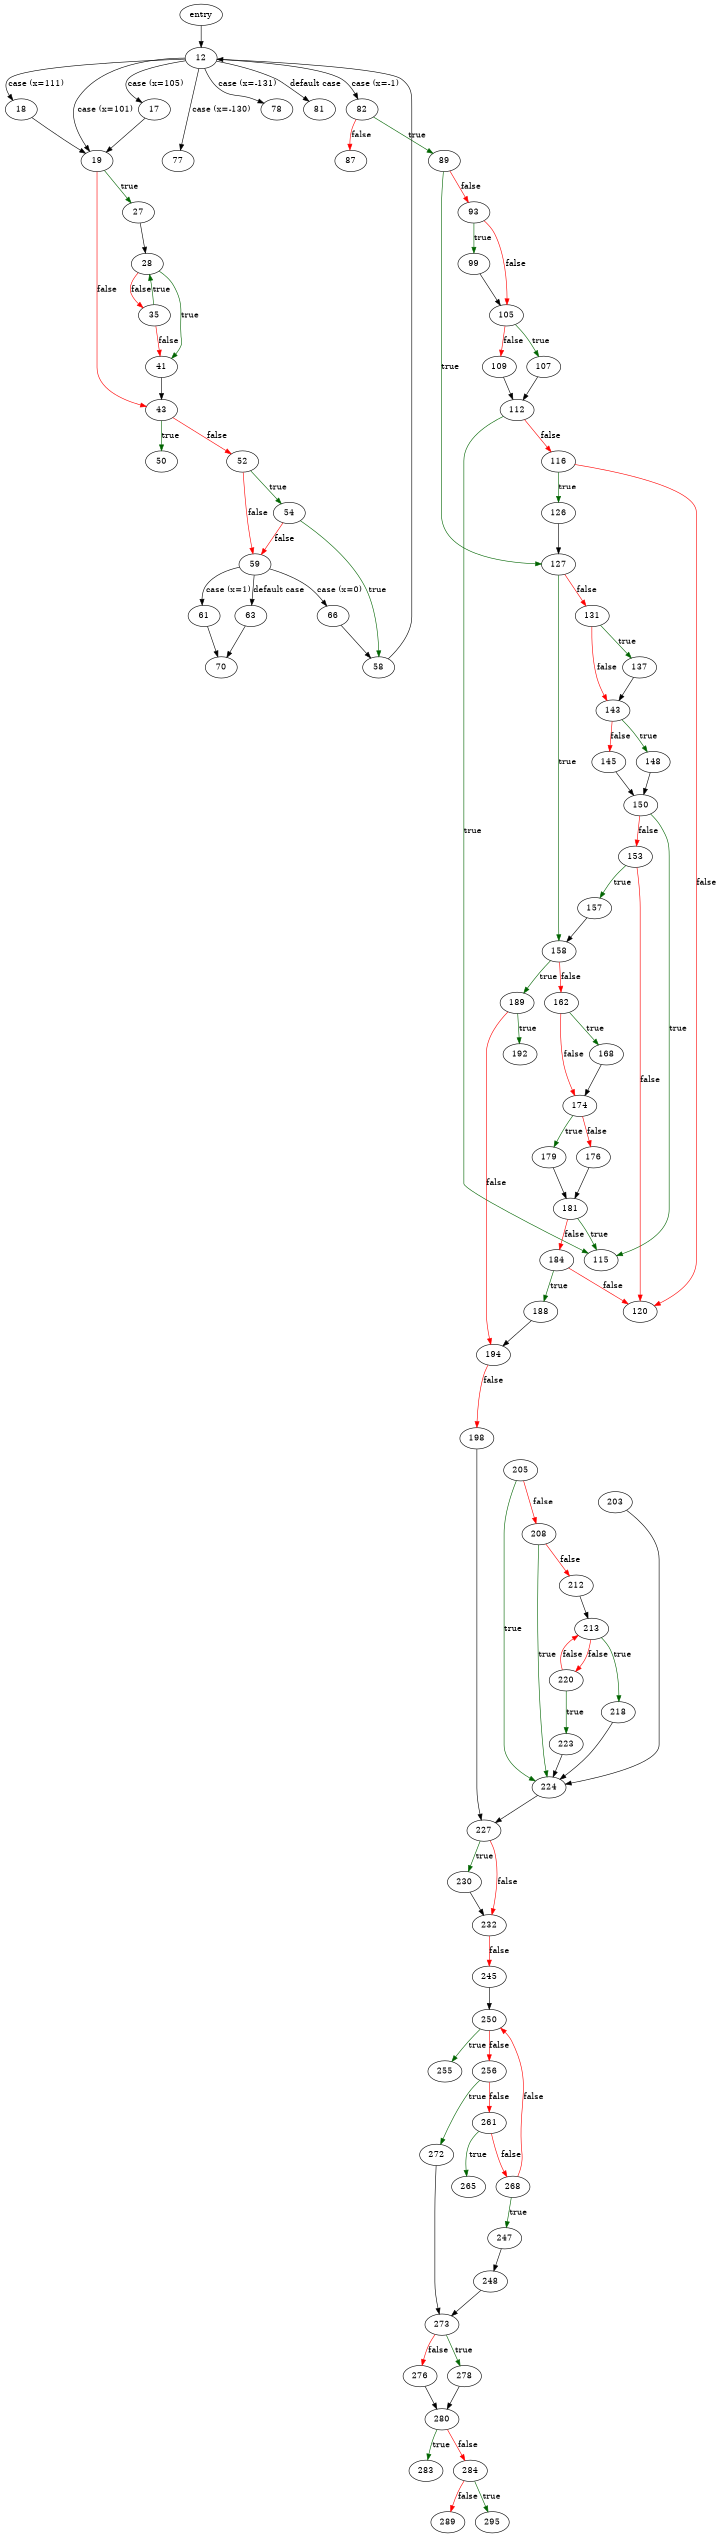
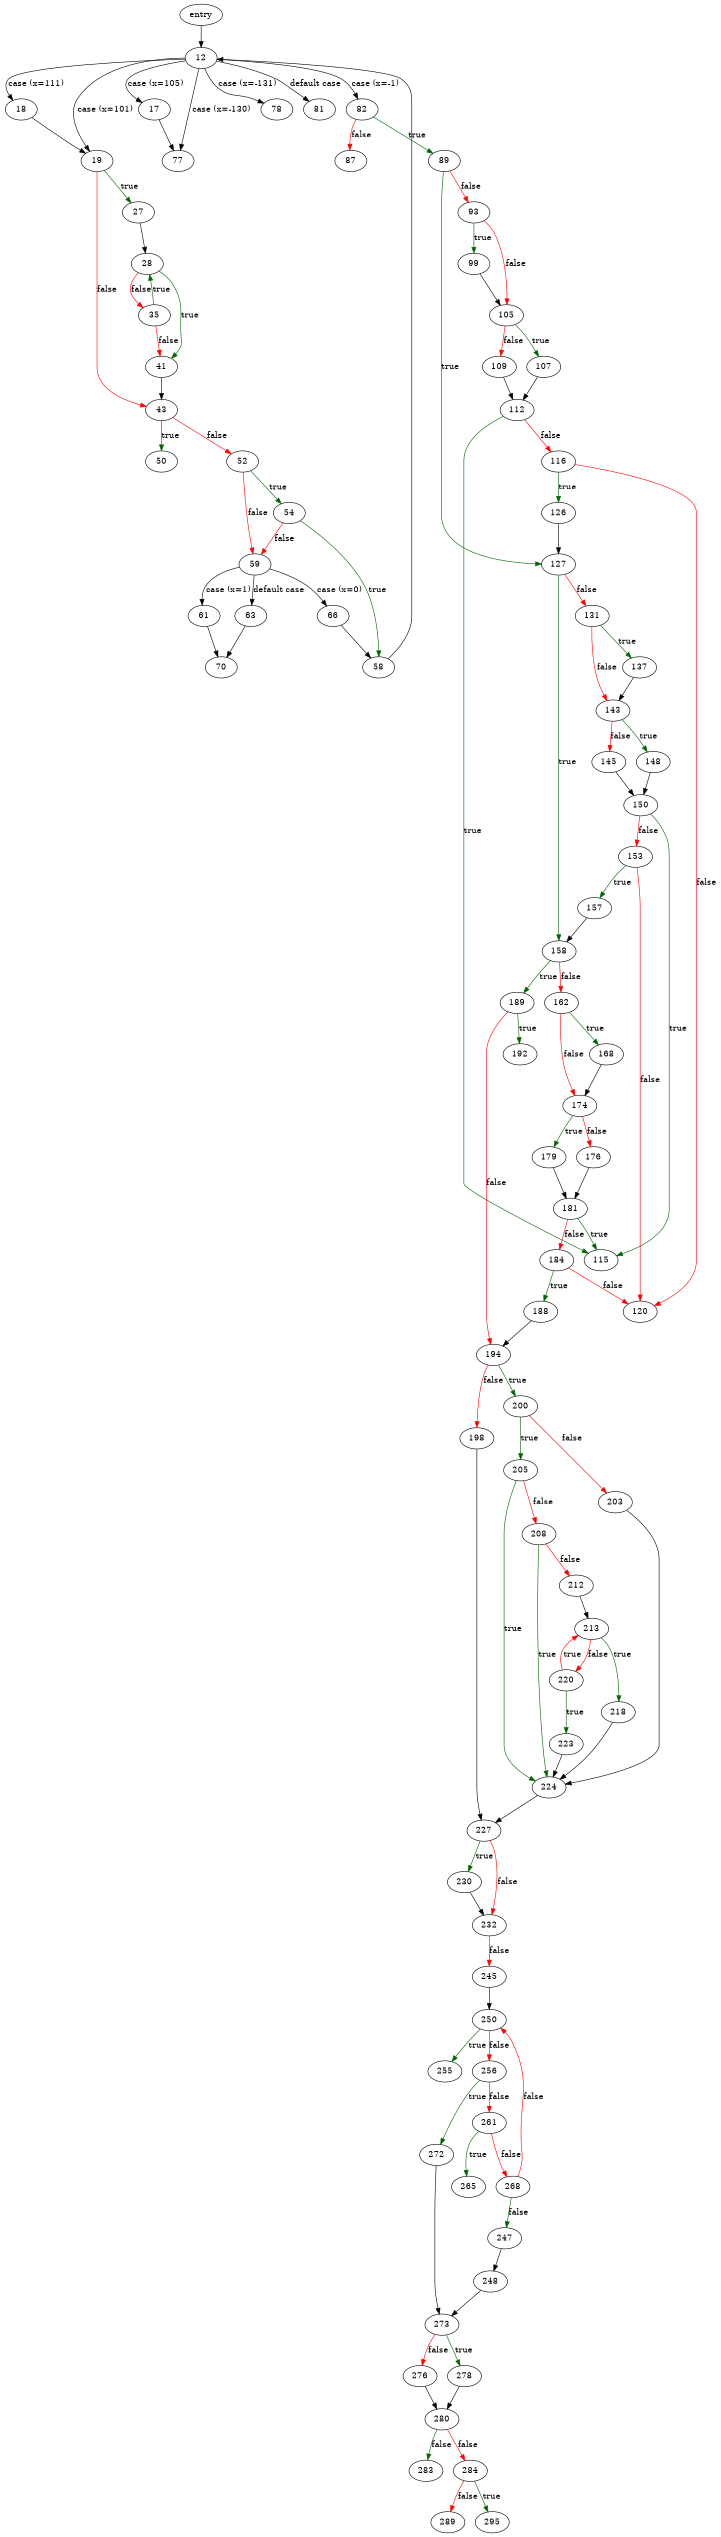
(128, 133) -> (165, 133)
none -> (521, 1406)
(573, 1655) -> (573, 1655)
(519, 2213) -> (519, 2213)
(442, 2445) -> (442, 2445)
